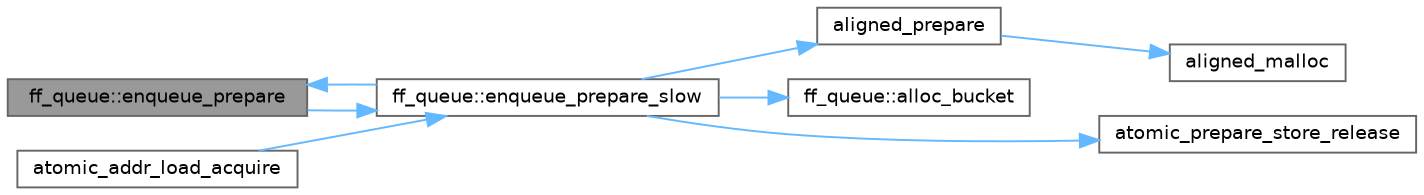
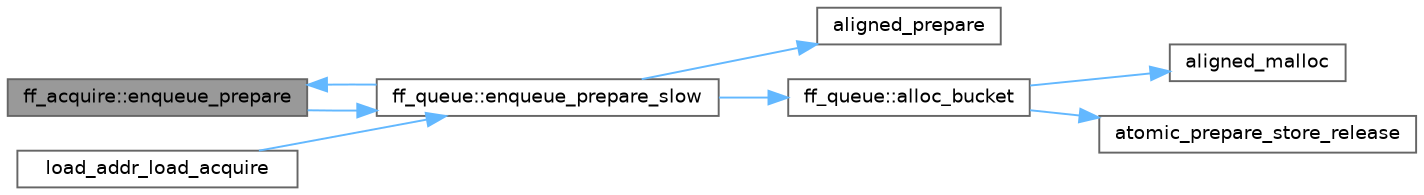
(1076, 44) -> (1090, 79)
(157, 98) -> (157, 98)
(863, 139) -> (1055, 113)
(157, 169) -> (157, 169)
